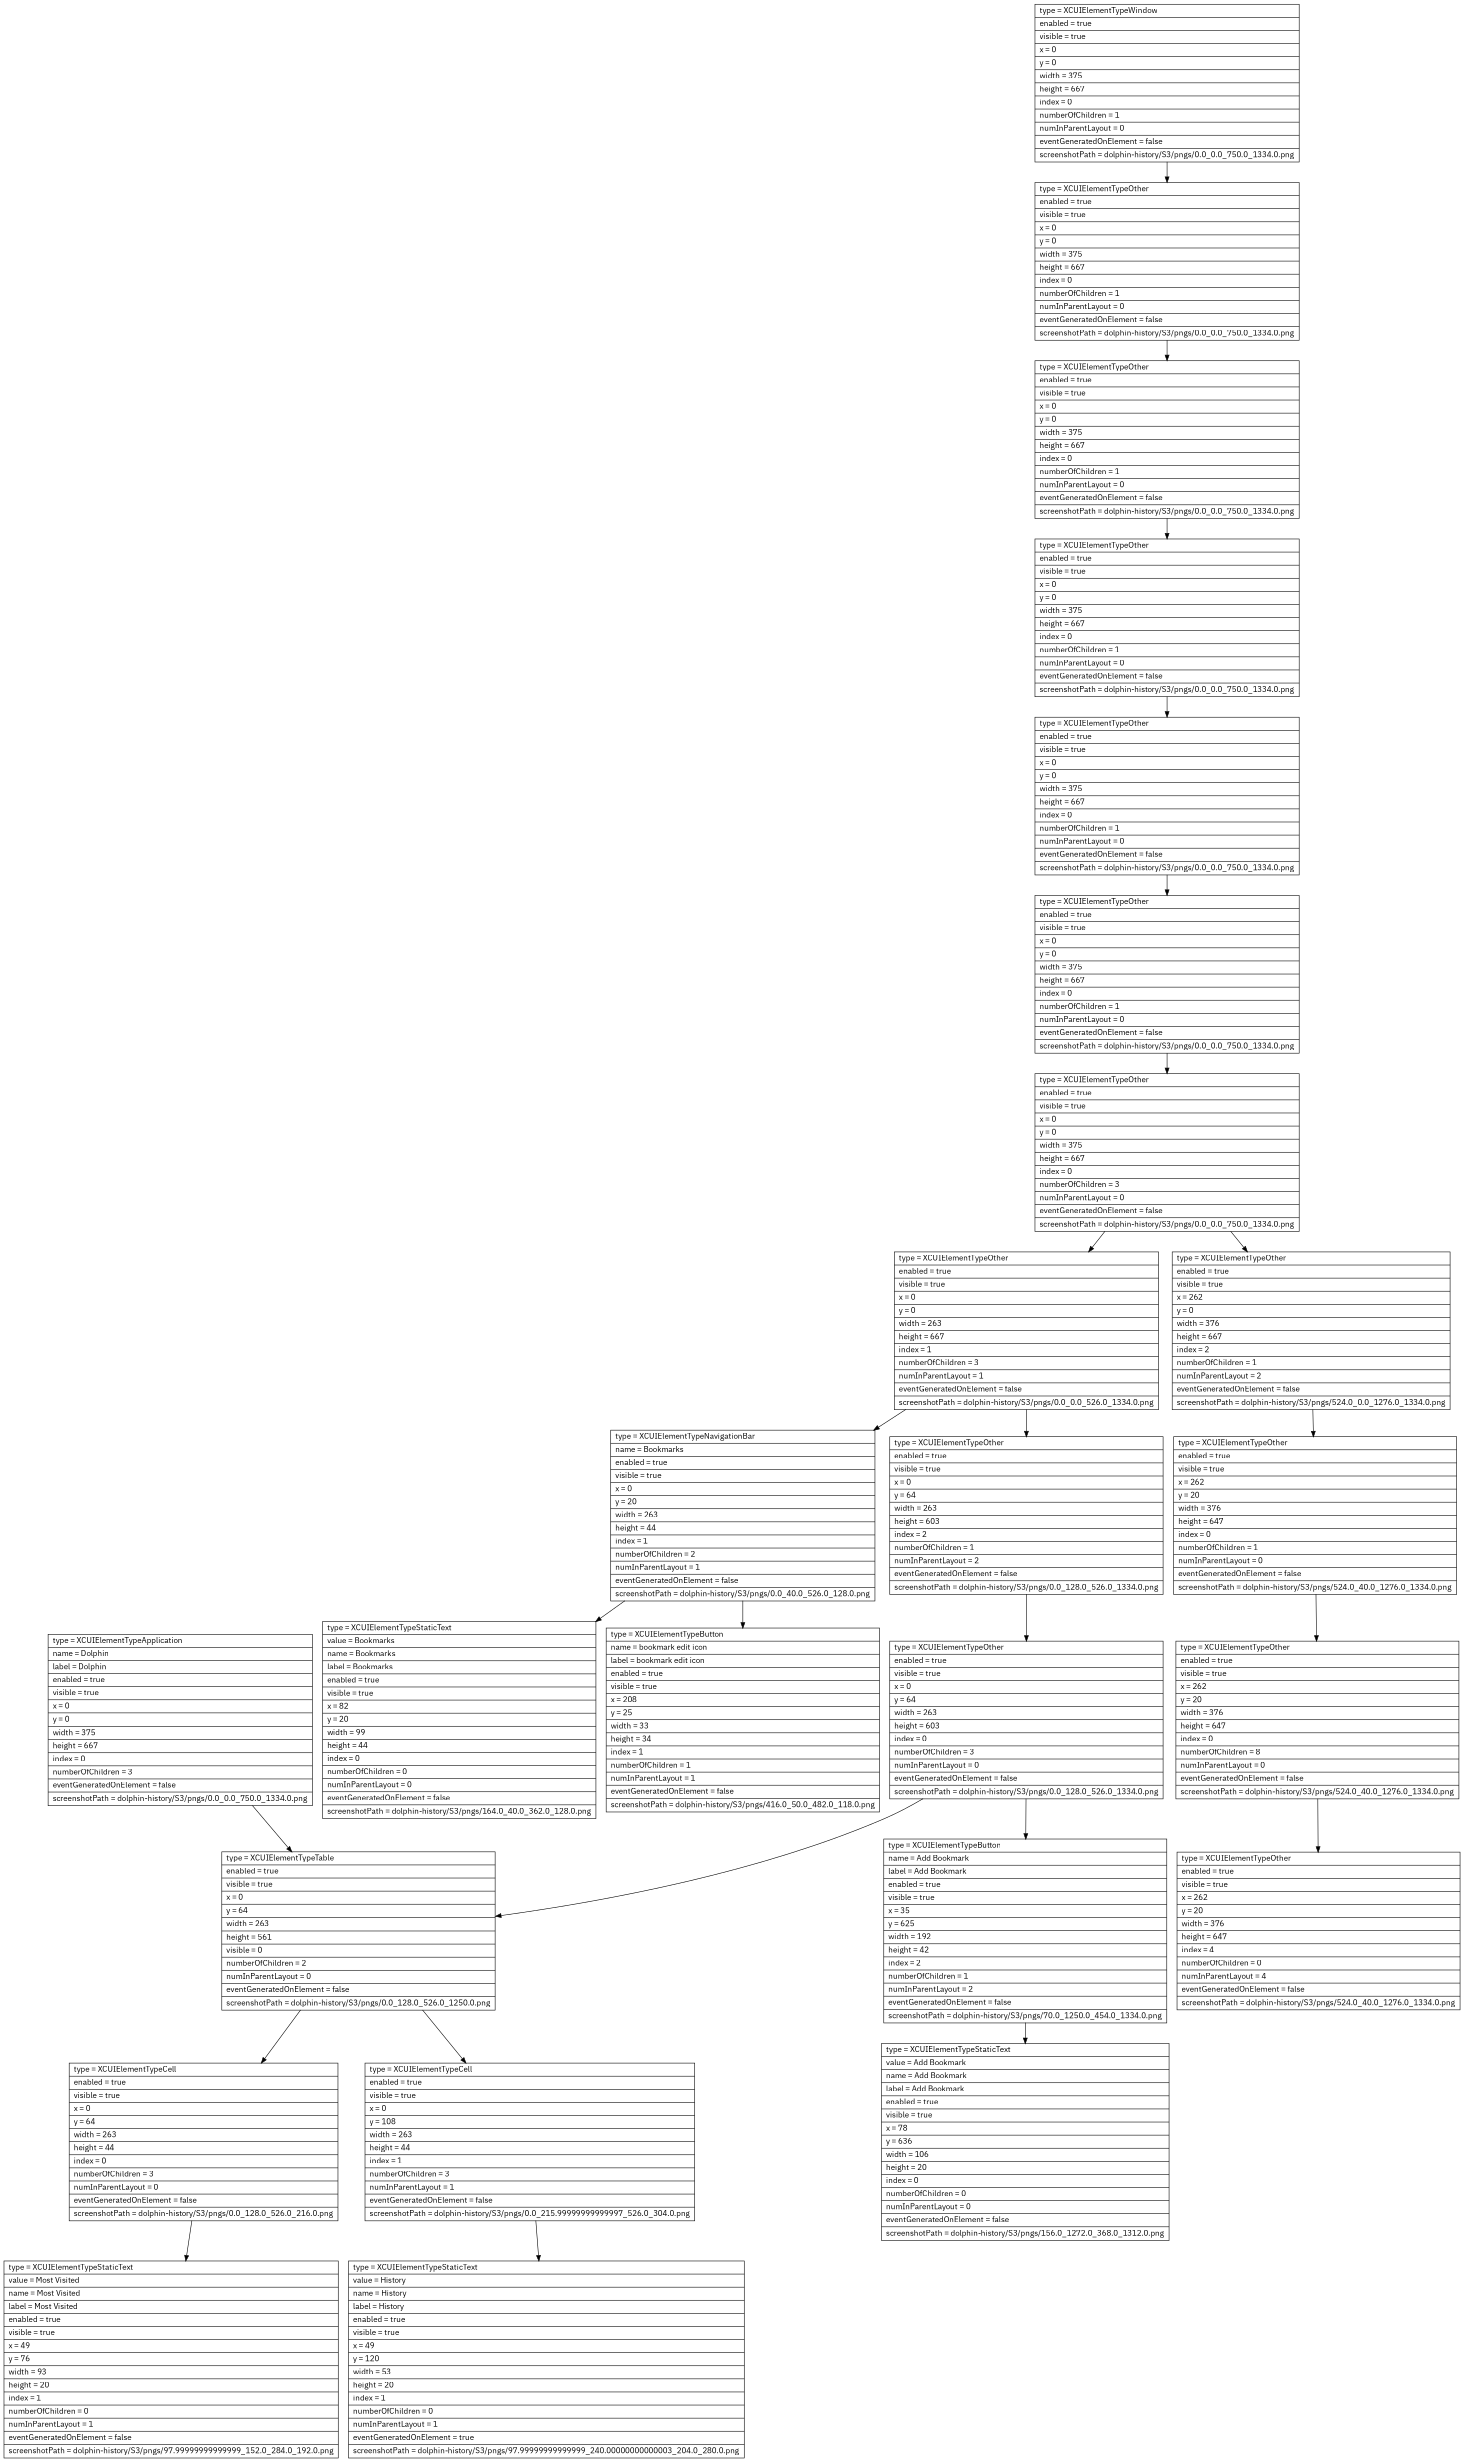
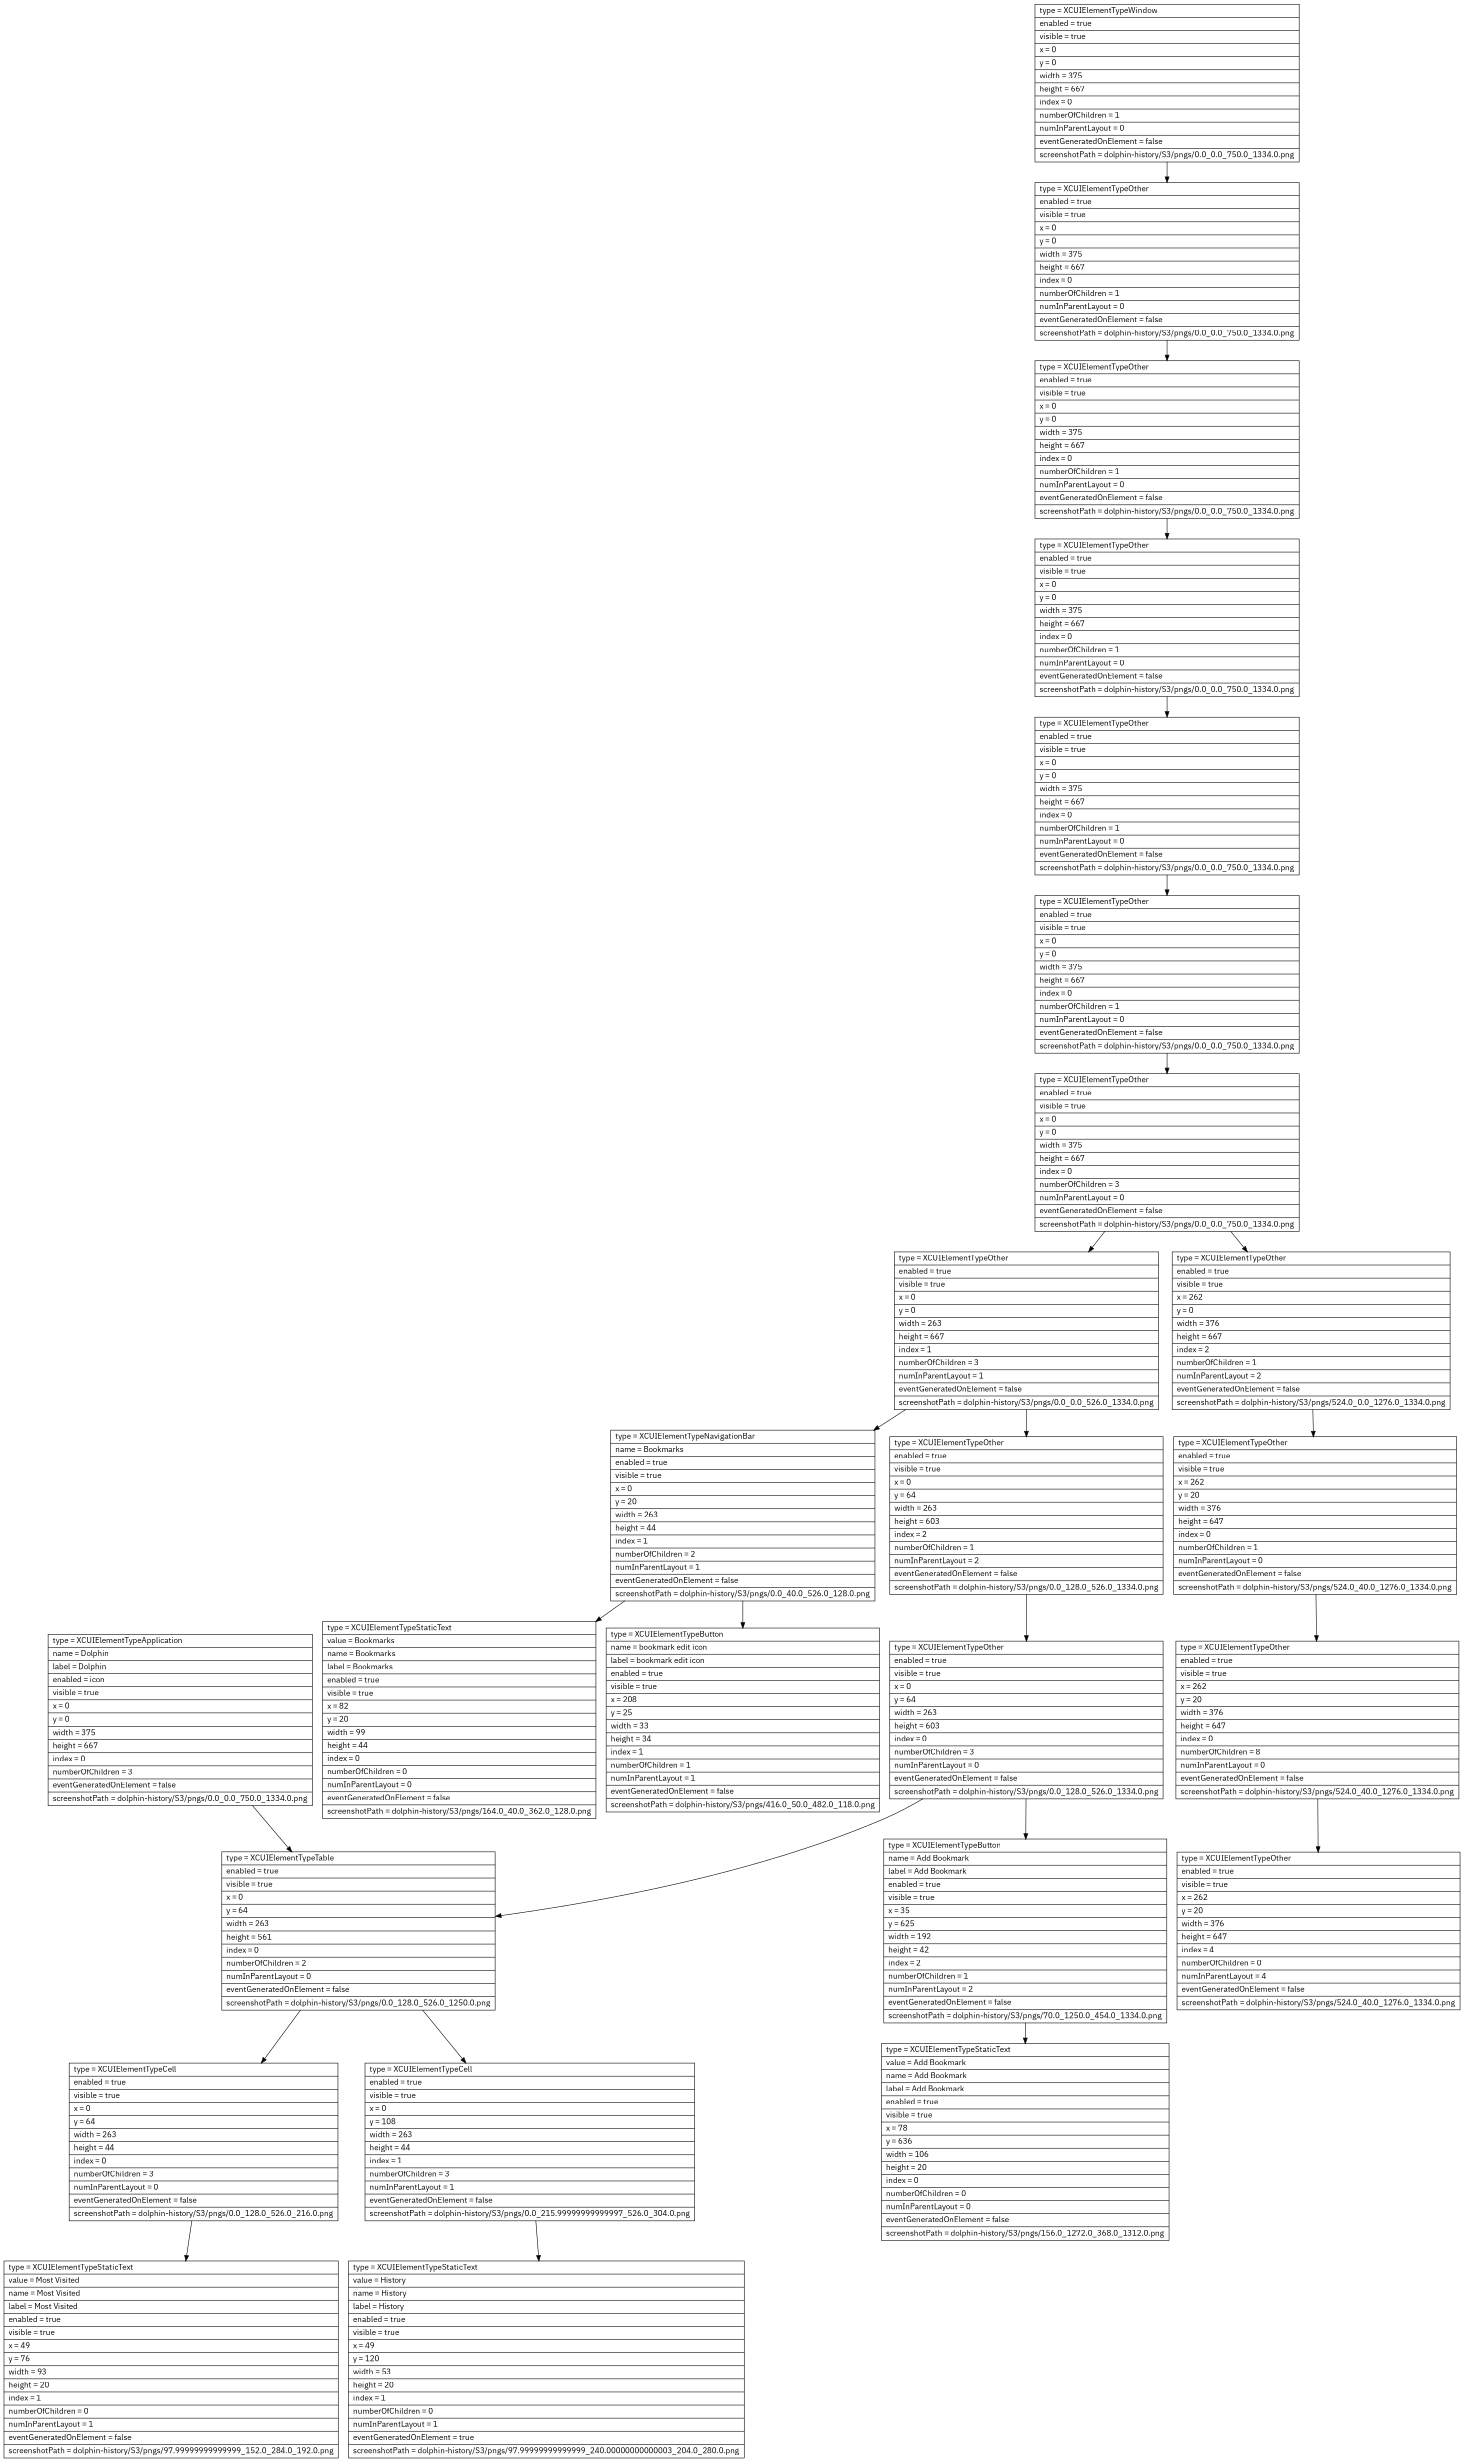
(79, 1680) -> (79, 1680)
(245, 1950) -> (243, 1950)
